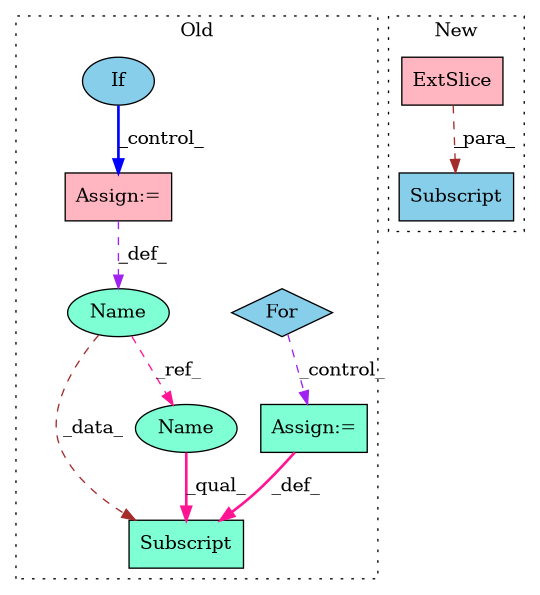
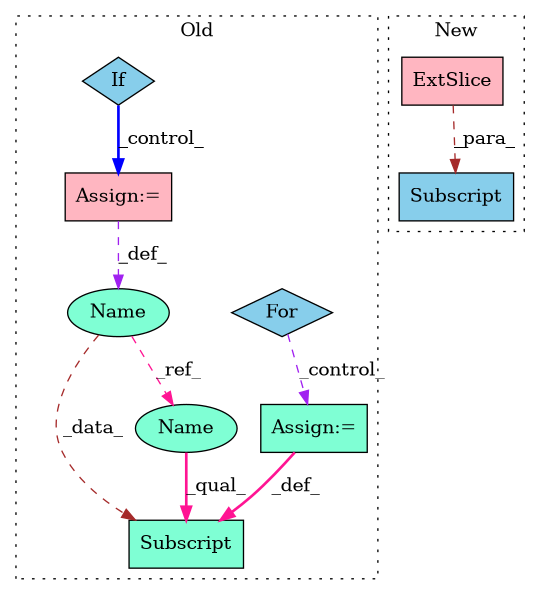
(118, 81) -> (118, 81)
